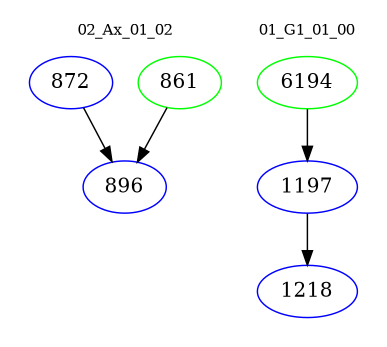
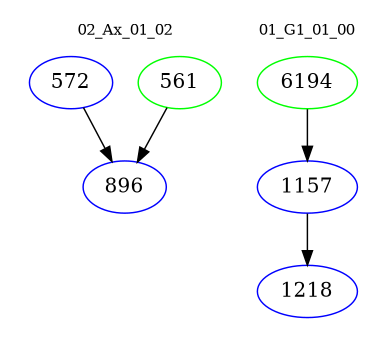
(71, 83) -> (71, 83)
(180, 83) -> (180, 83)
(307, 187) -> (307, 187)
